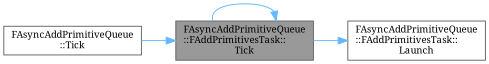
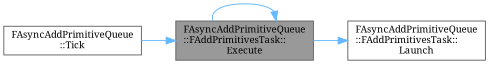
(245, 41) -> (245, 41)
